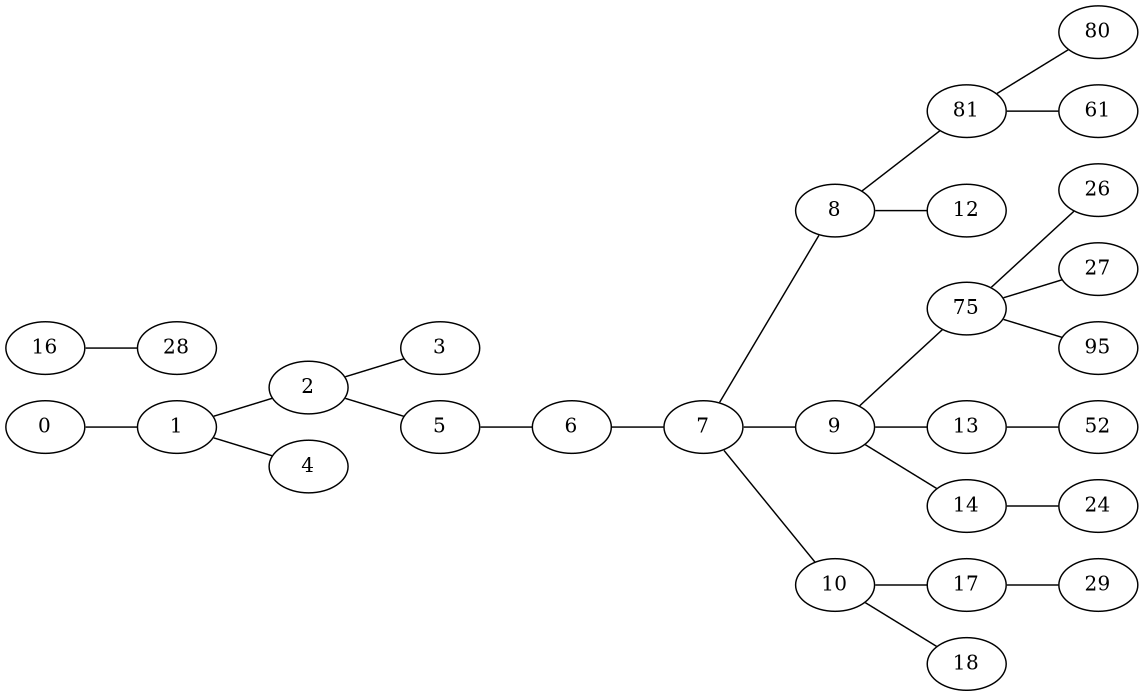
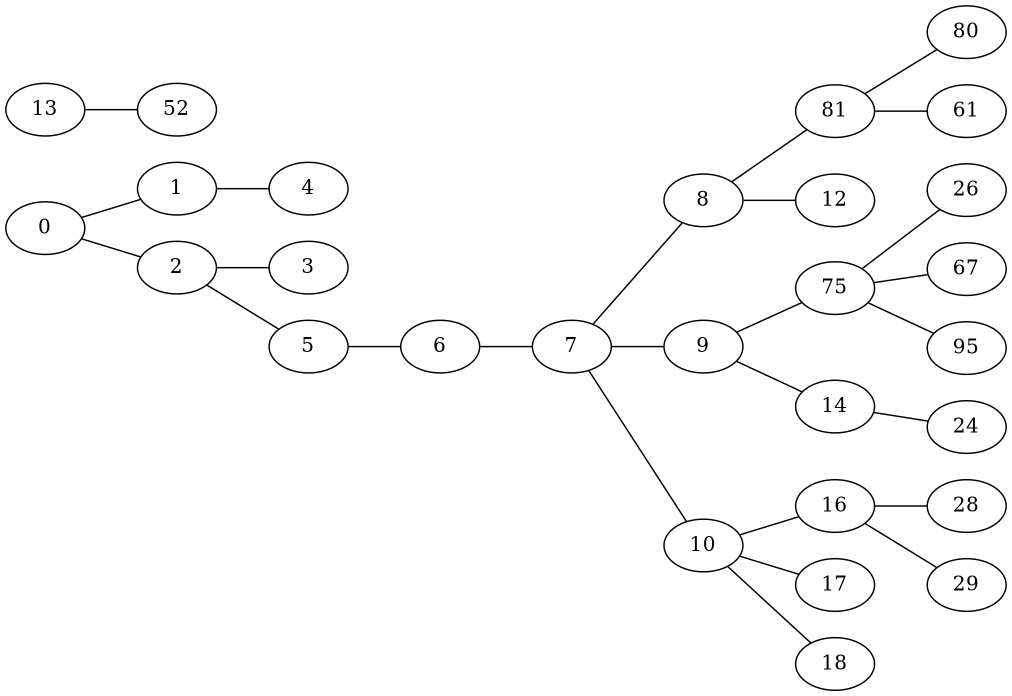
(1098, 269) -> (967, 269)
(243, 407) -> (111, 248)
(901, 427) -> none
none -> (770, 526)
(1033, 585) -> (901, 546)
